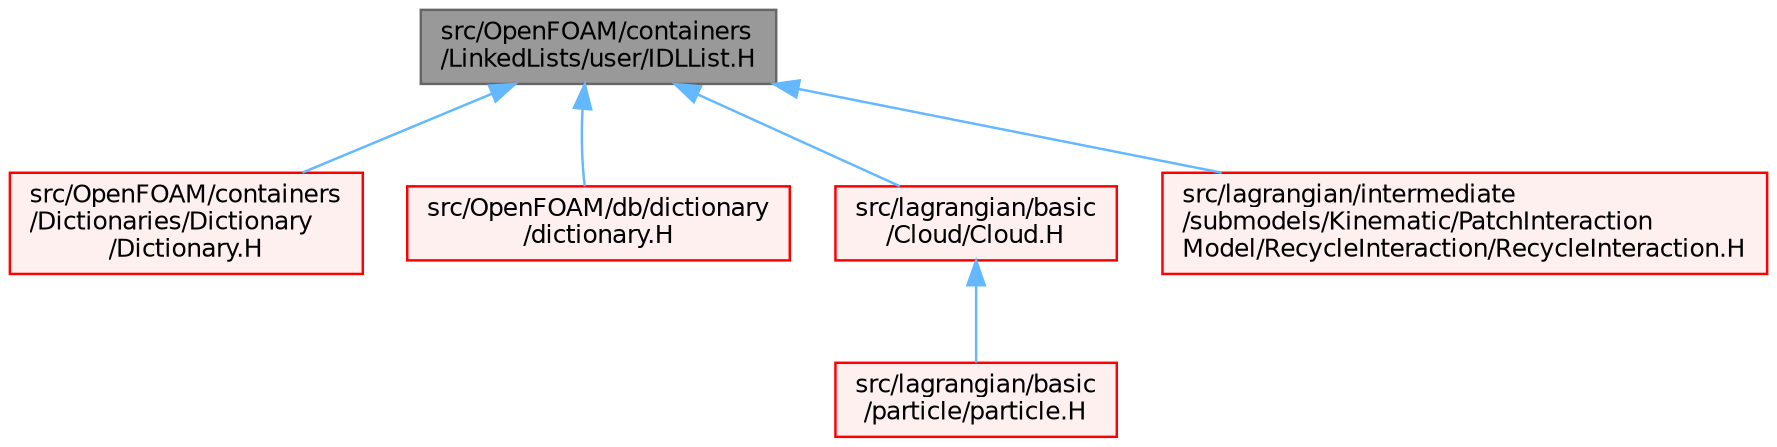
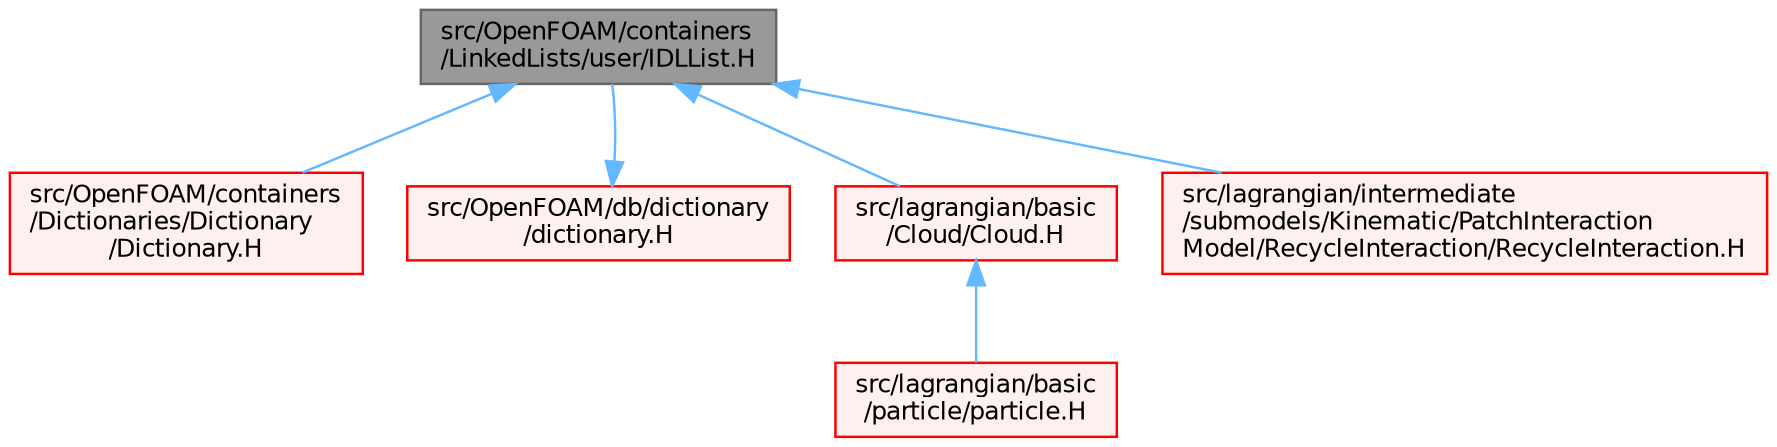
(582, 148) -> (615, 123)
